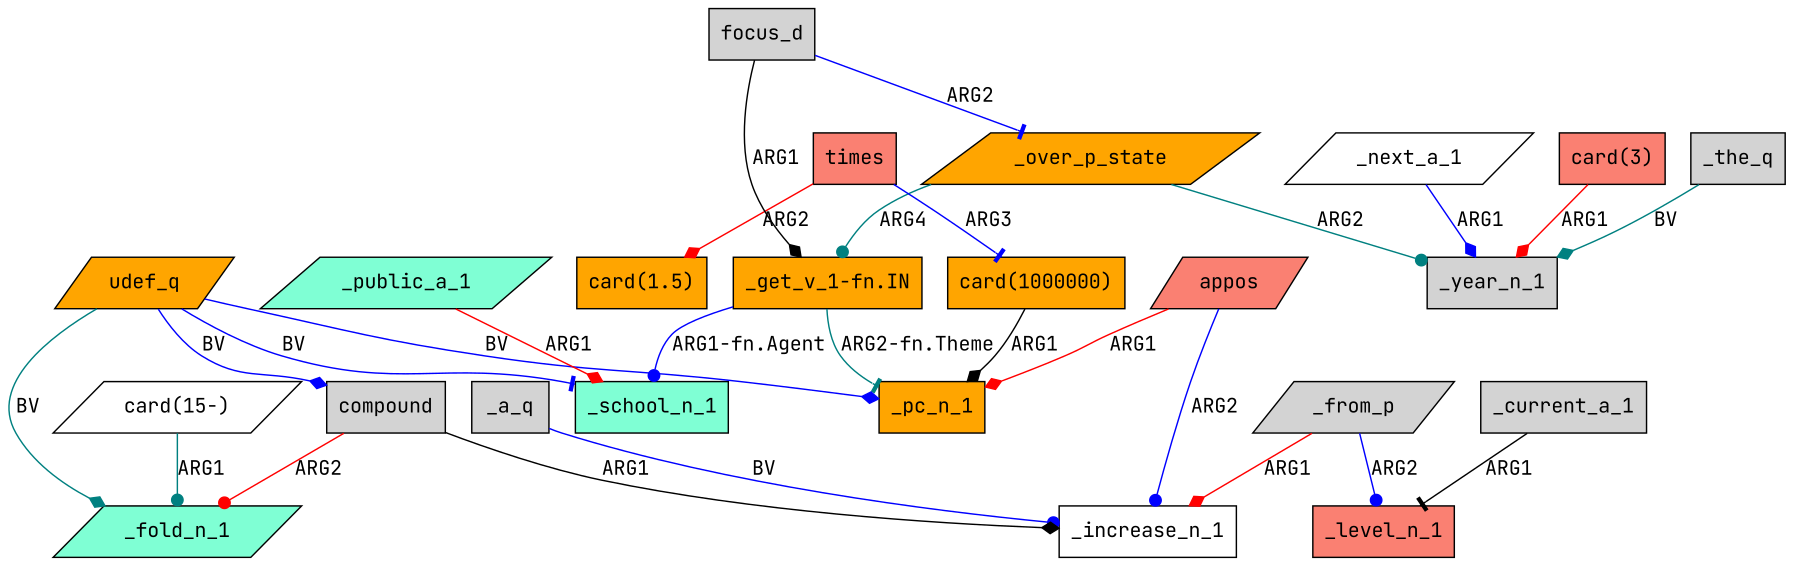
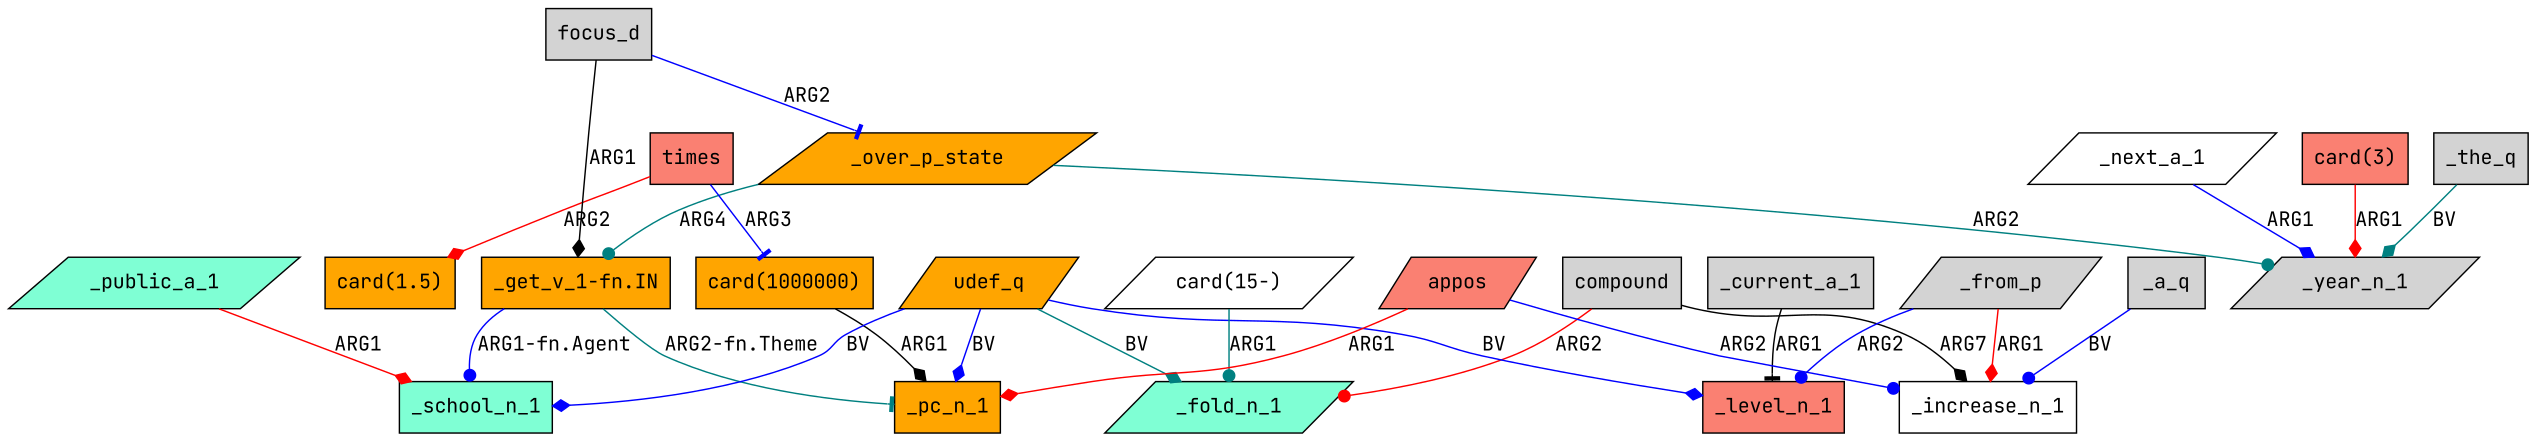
(1492, 283) -> (2355, 283)
(223, 367) -> (1385, 332)
(369, 372) -> (762, 376)
(626, 469) -> (1964, 345)
